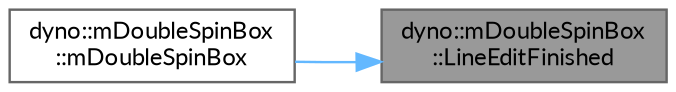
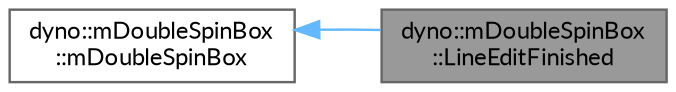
(326, 62) -> (350, 30)
